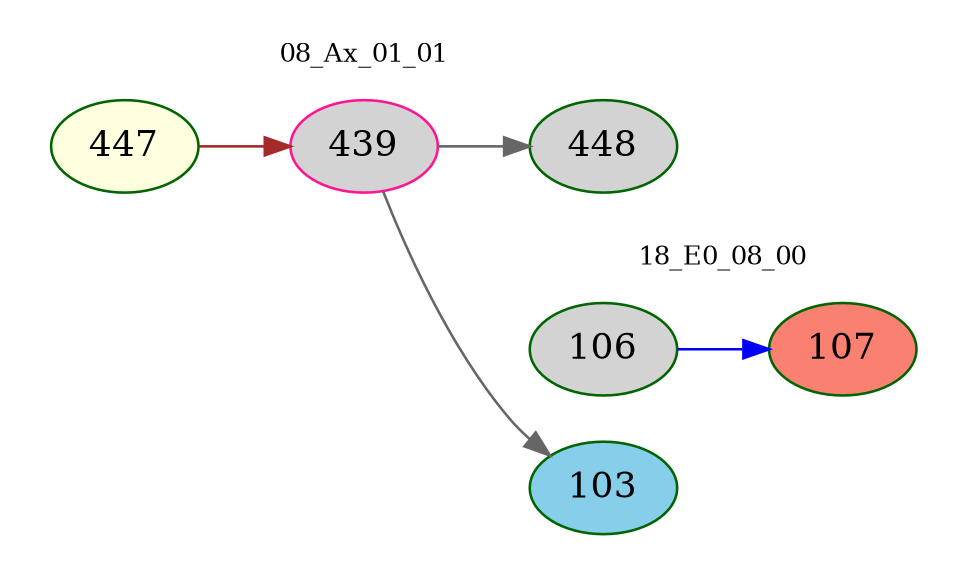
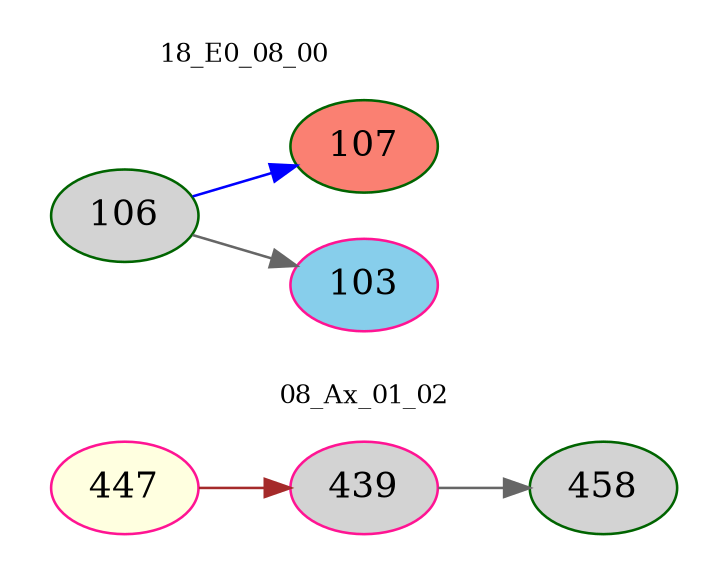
(364, 55) -> (364, 397)
(125, 146) -> (125, 488)
(603, 146) -> (603, 488)
(445, 323) -> (232, 247)
(603, 488) -> (364, 285)
